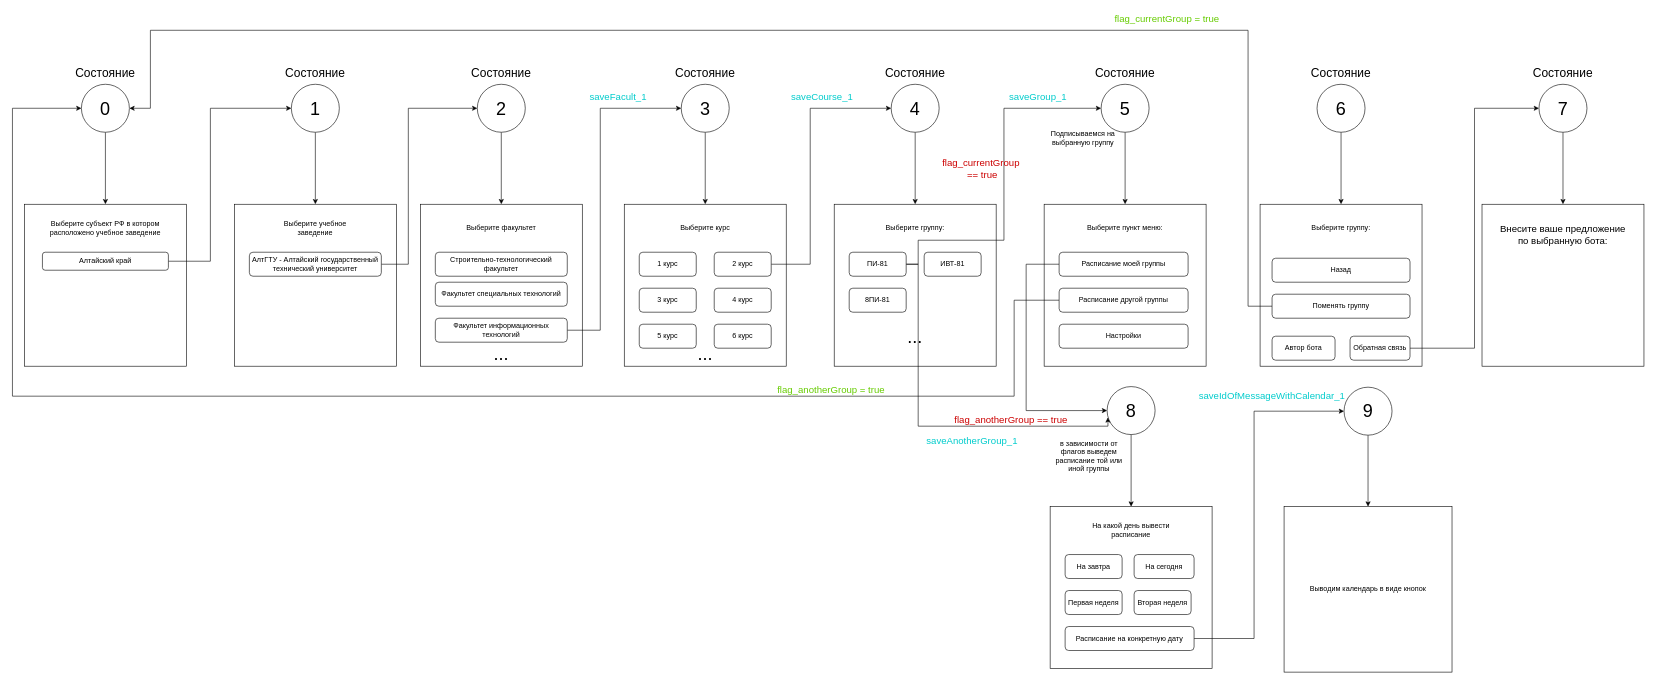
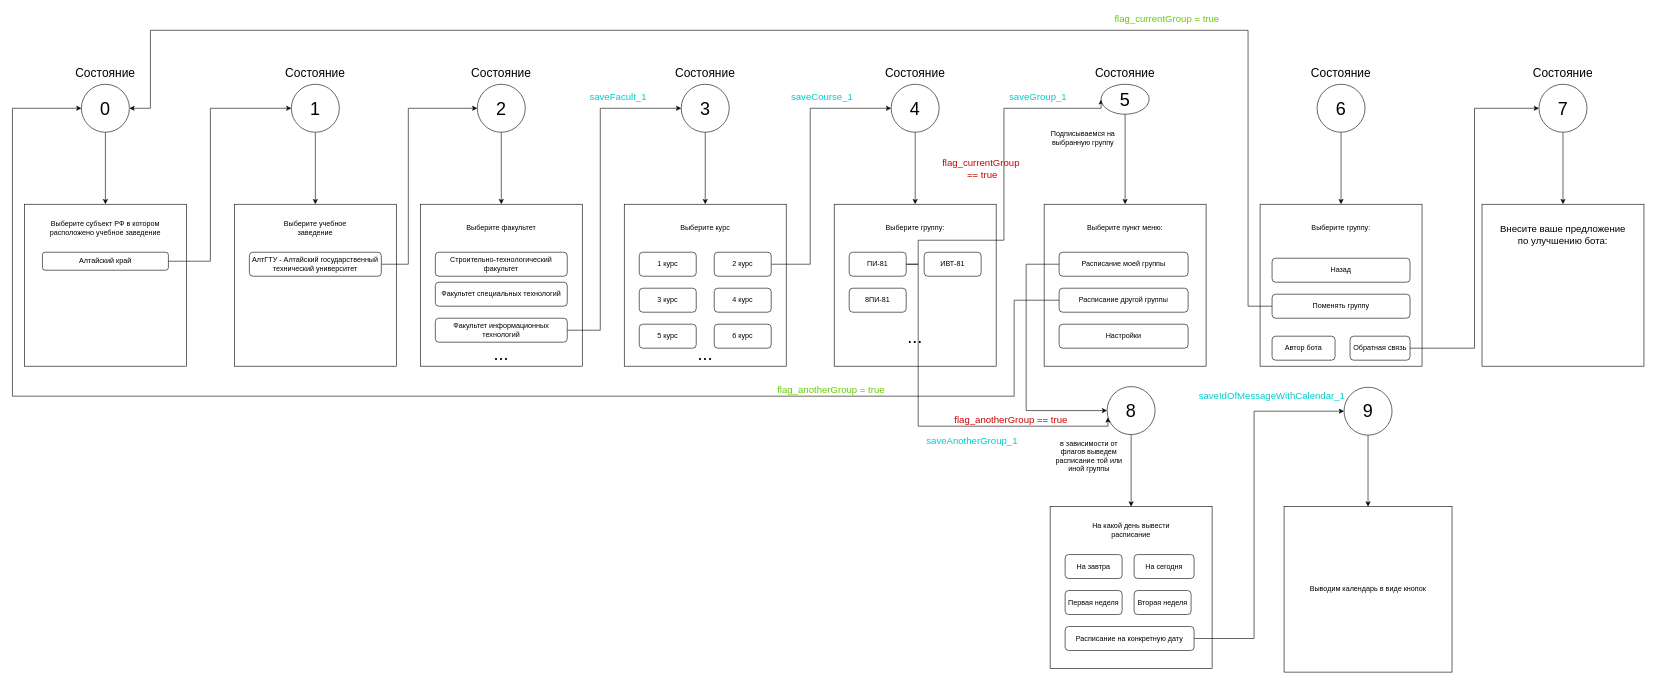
(1125, 108) -> (1125, 99)
(1563, 240) -> (1563, 240)
